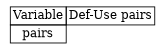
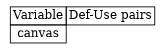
(38, 34) -> (38, 34)
